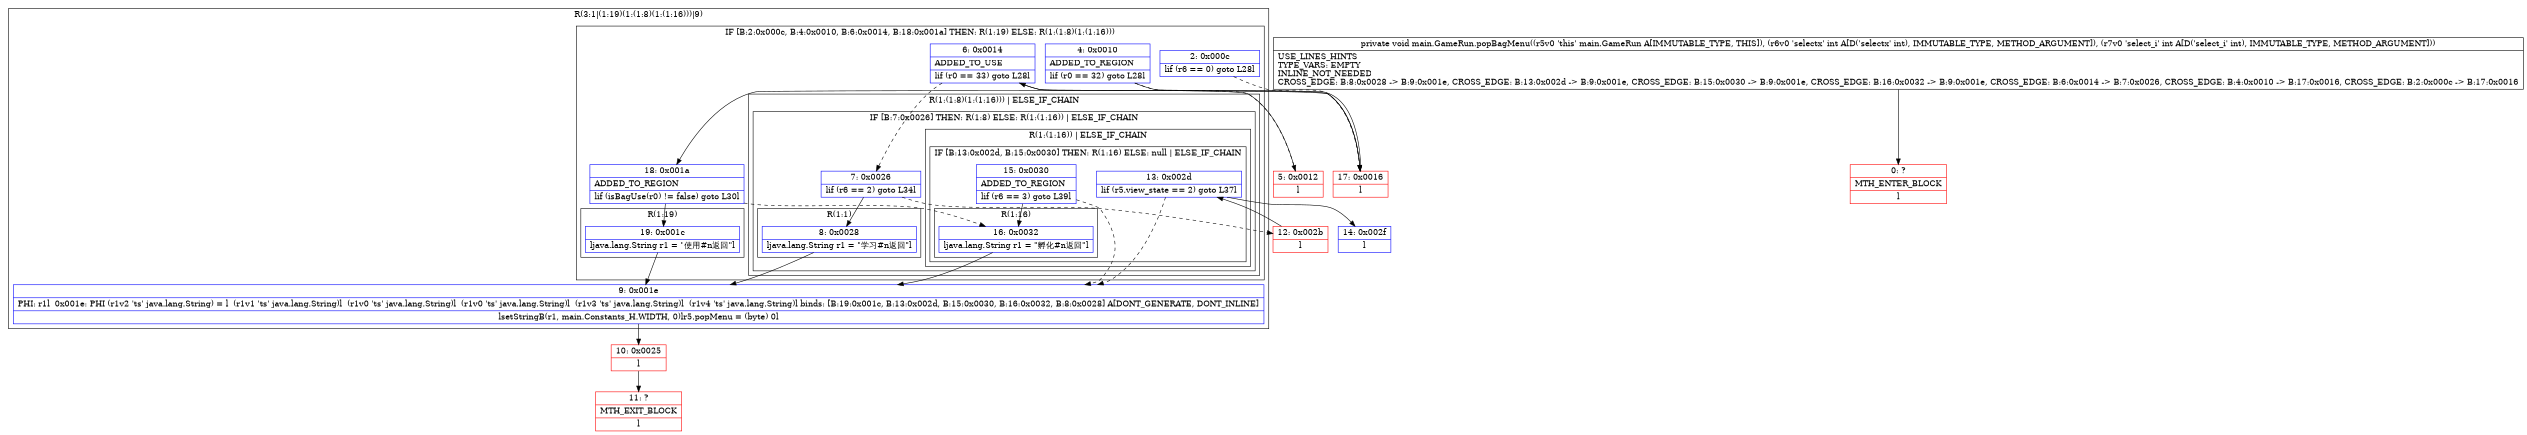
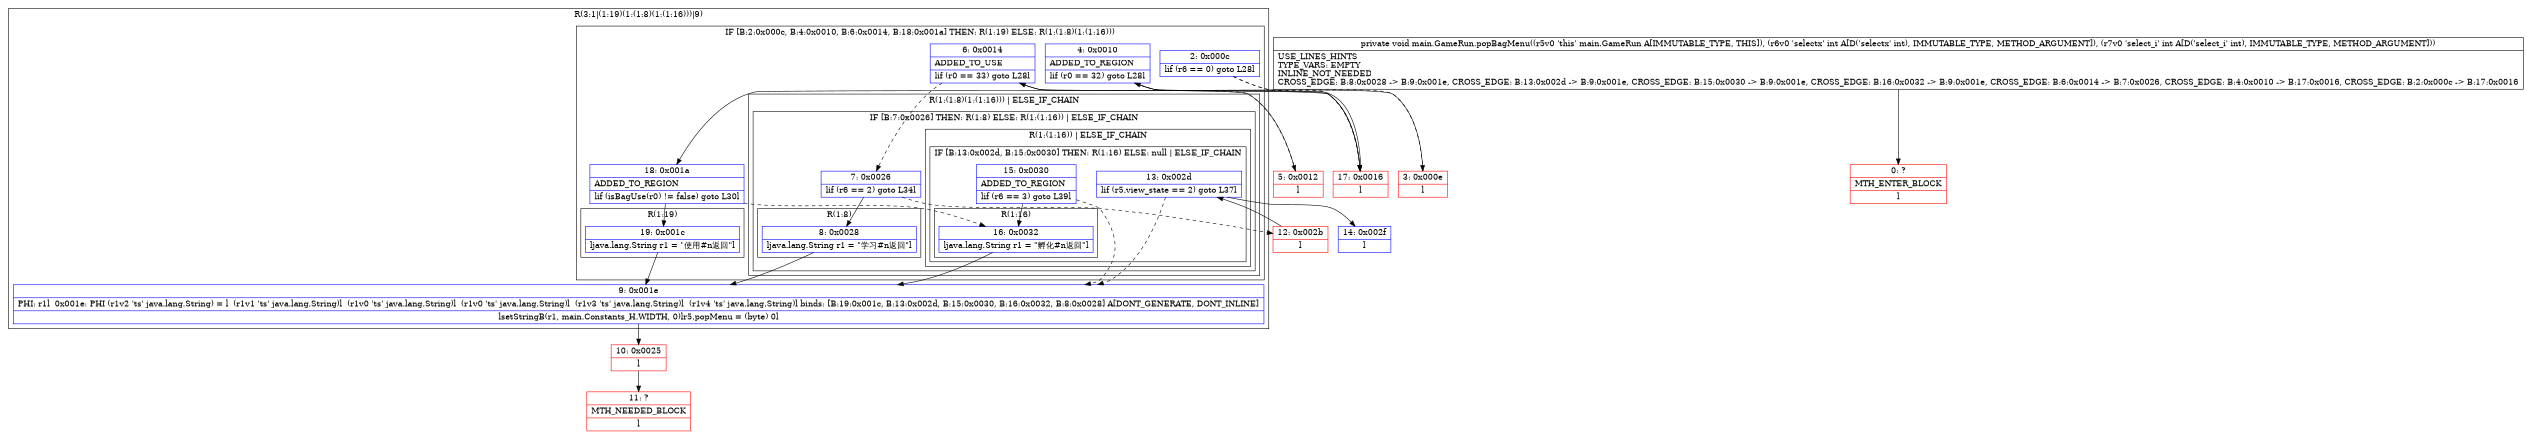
none -> (1423, 184)
(839, 215) -> (839, 215)
(639, 411) -> (639, 411)
